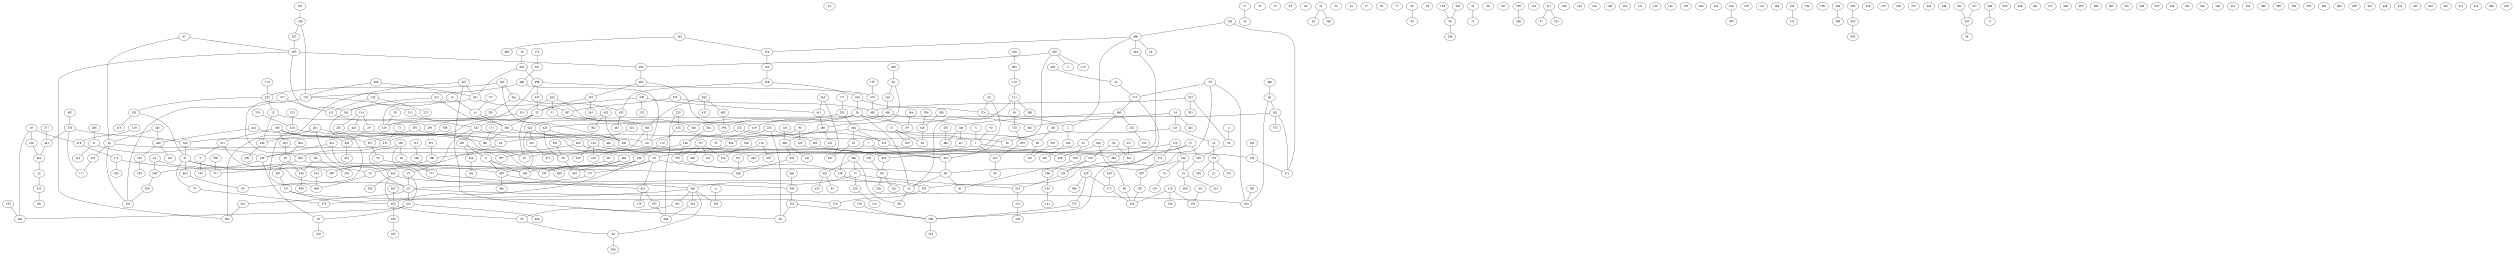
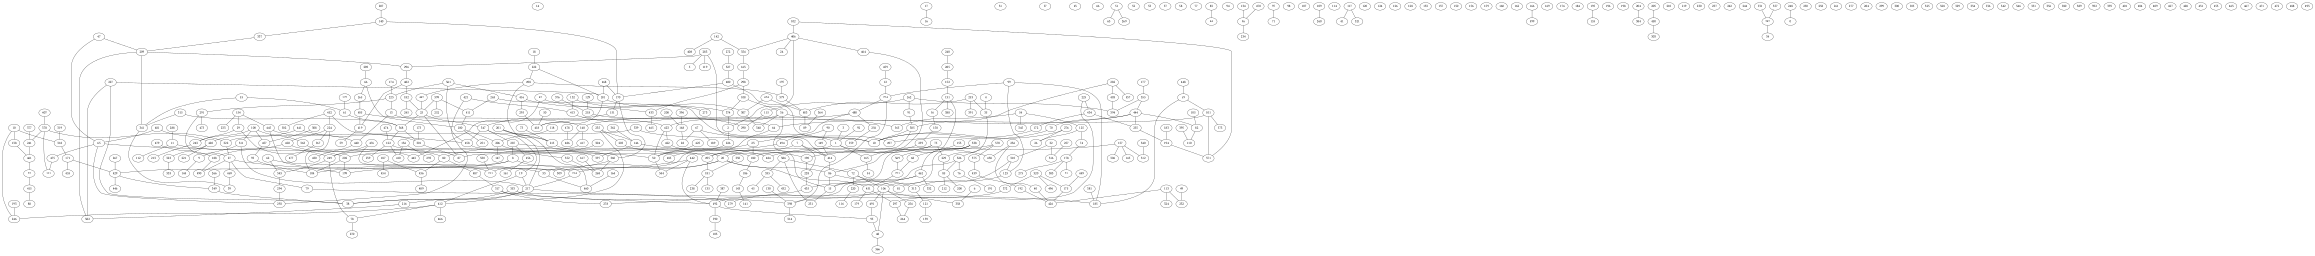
(651, 151) -> (955, 136)
(666, 165) -> (1052, 197)
(792, 196) -> (277, 198)
